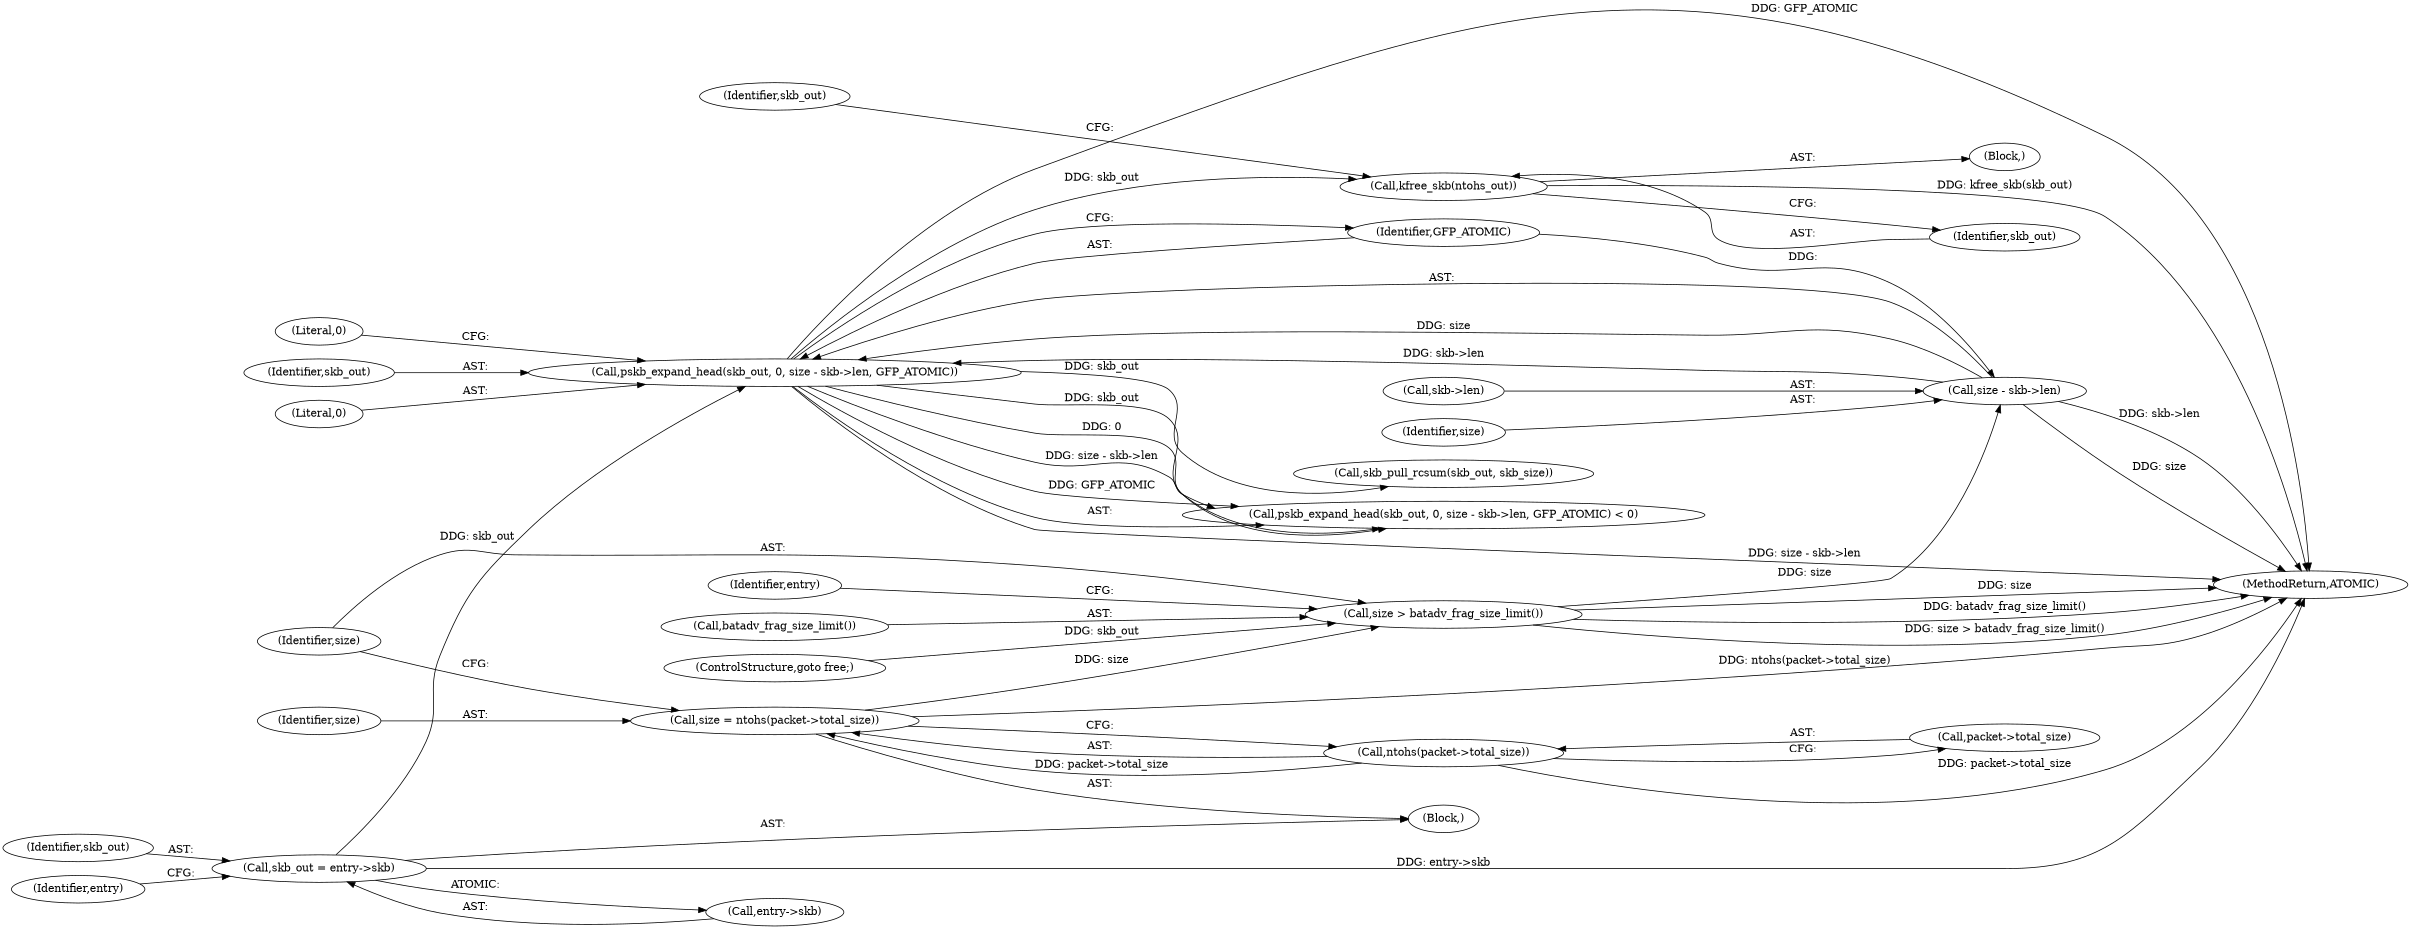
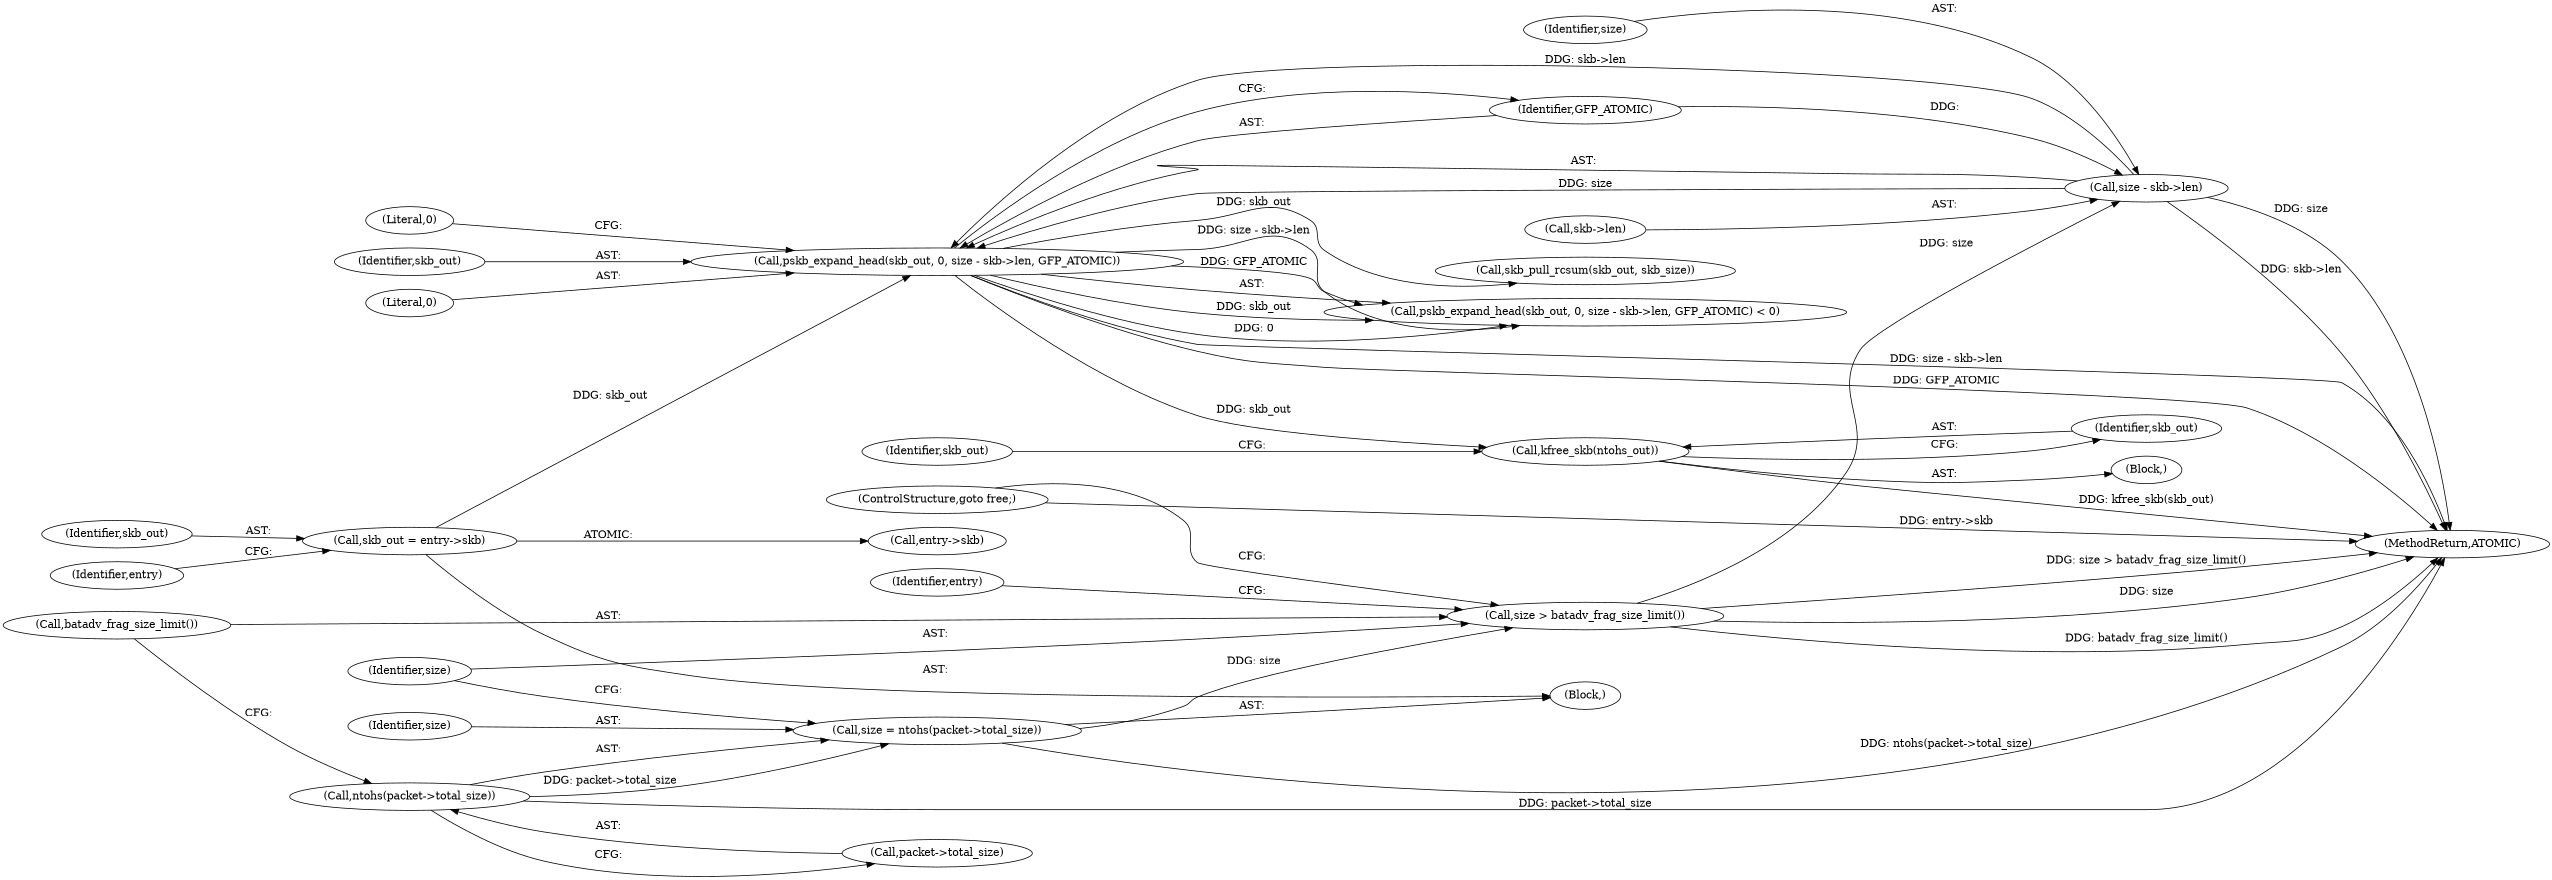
(1102, 632) -> (1254, 557)
(1118, 735) -> (244, 719)
(1426, 869) -> (1697, 522)
(531, 923) -> none
